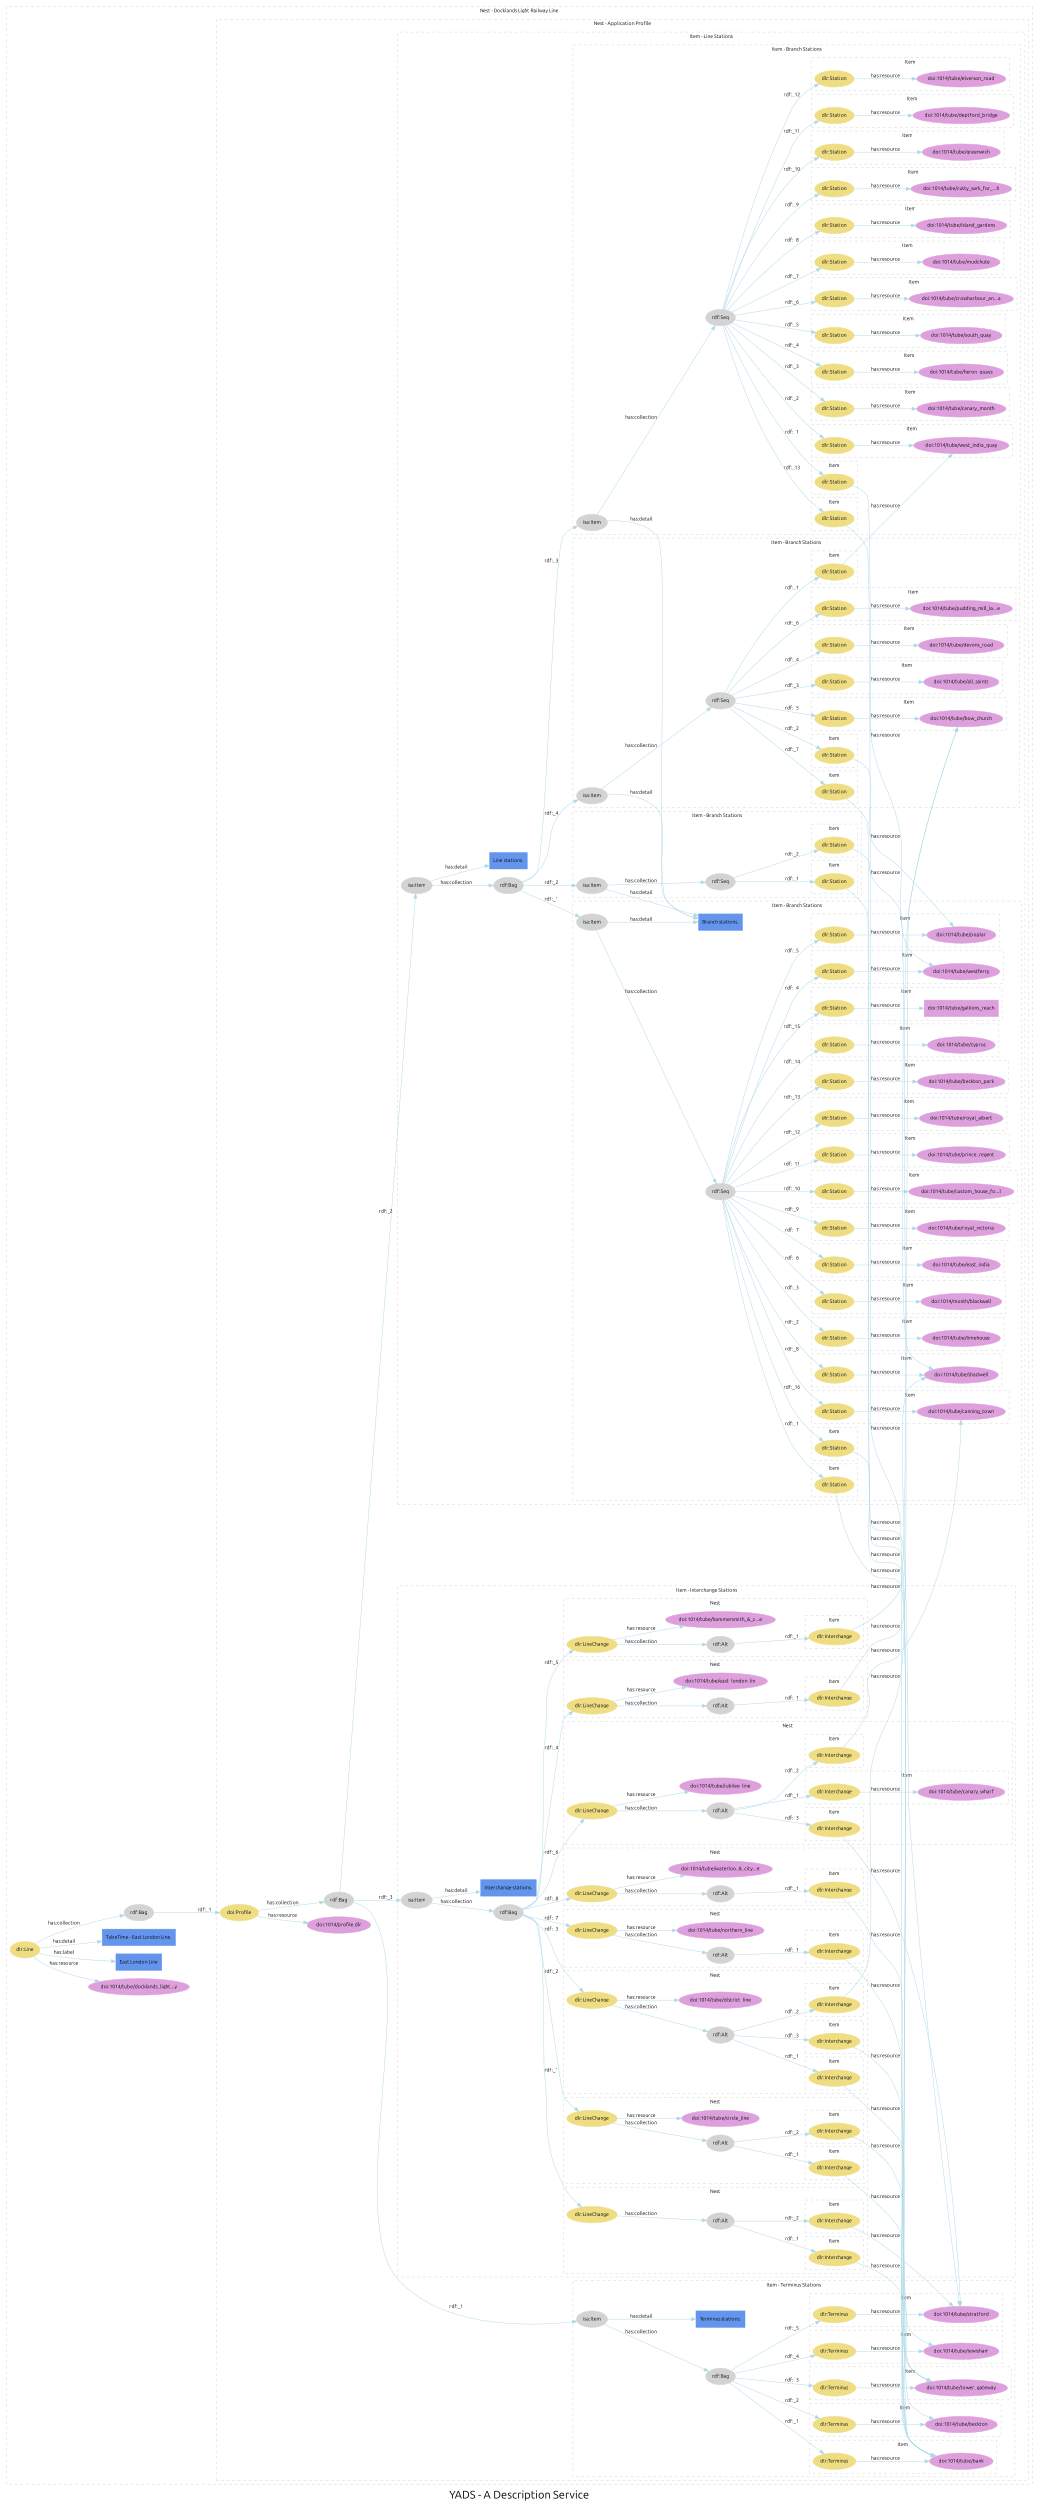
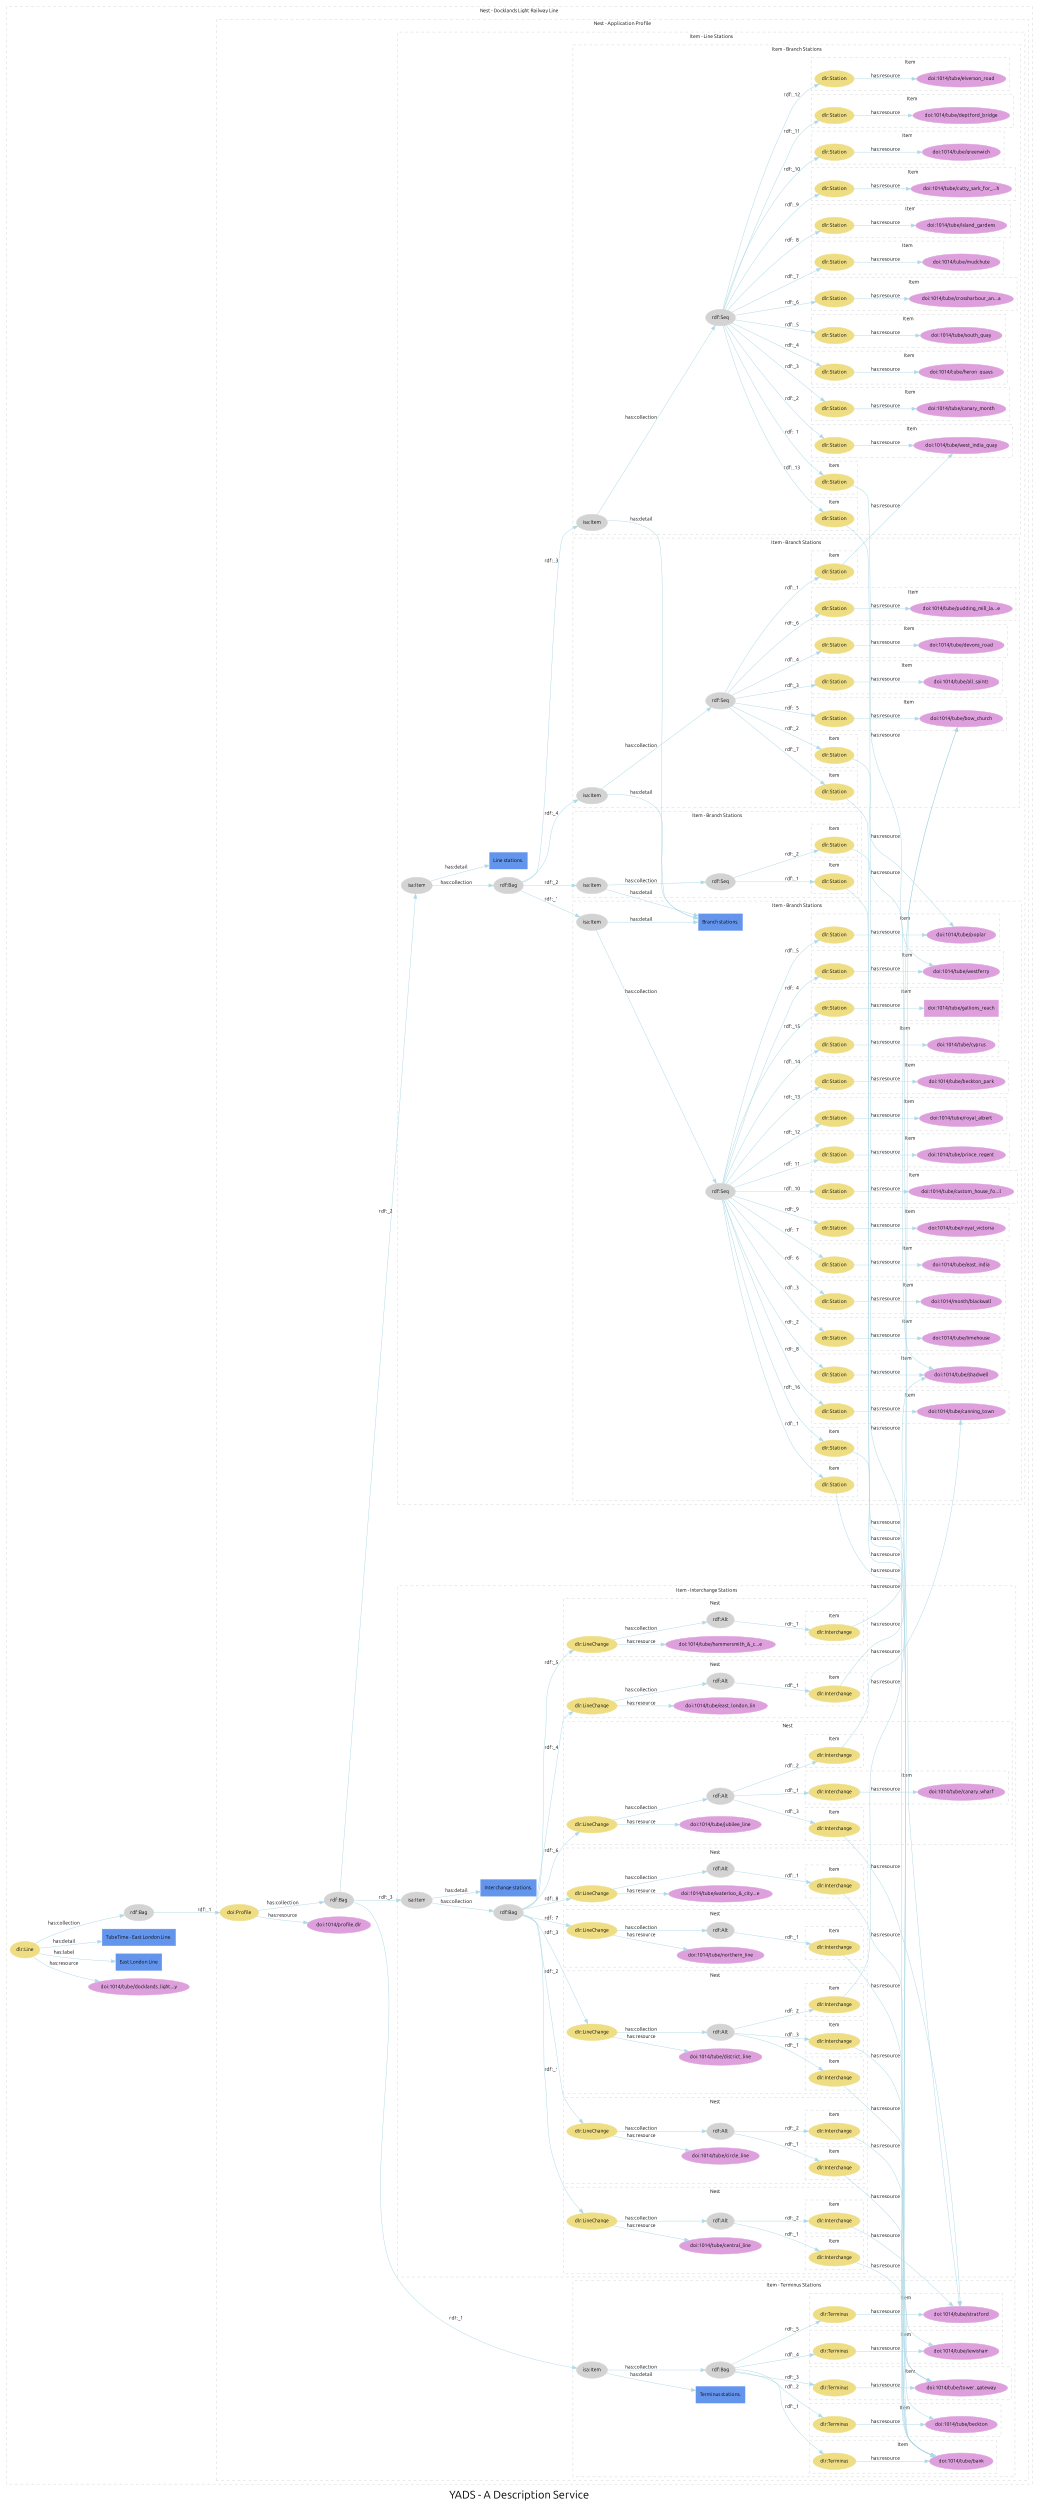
none -> (720, 2246)
